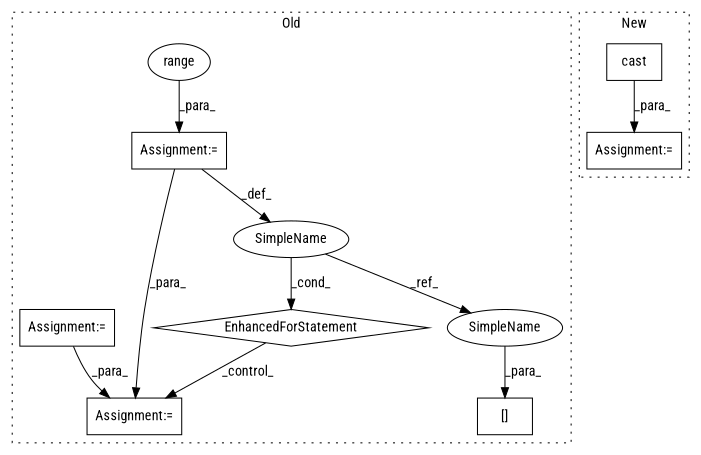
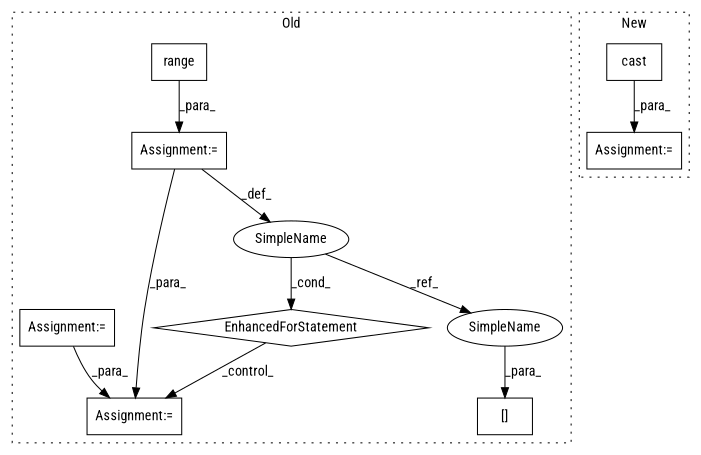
(179, 62) -> (179, 62)
